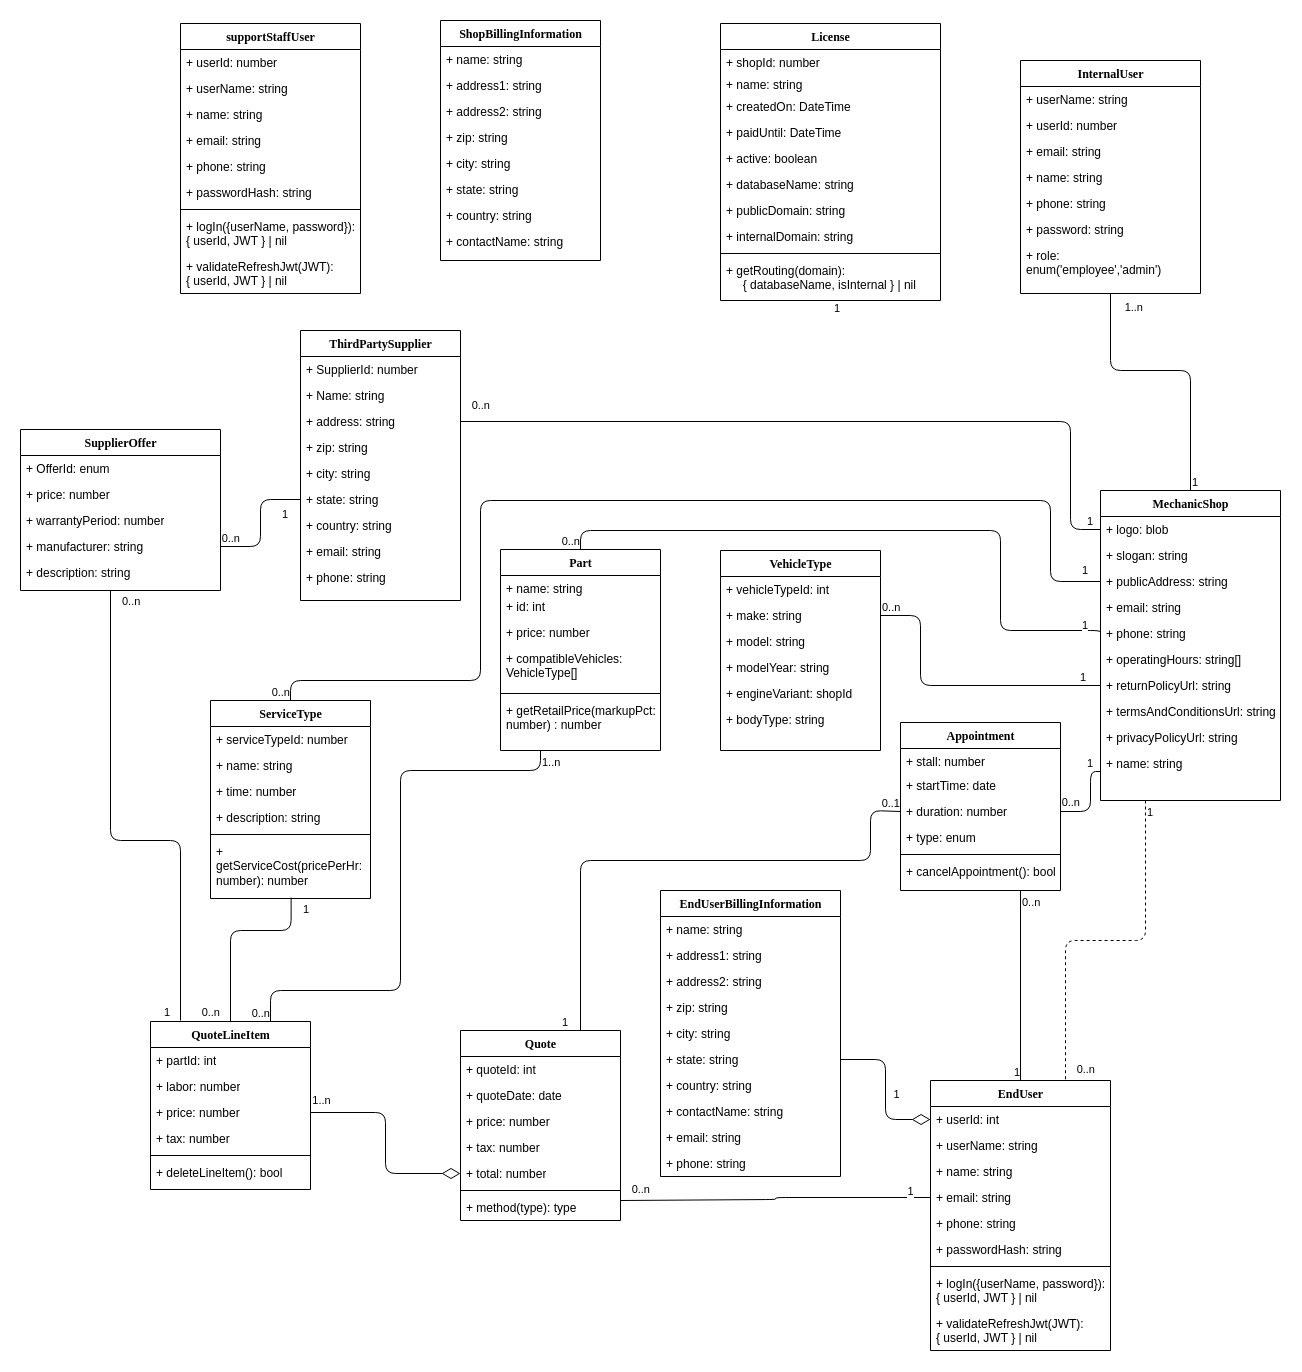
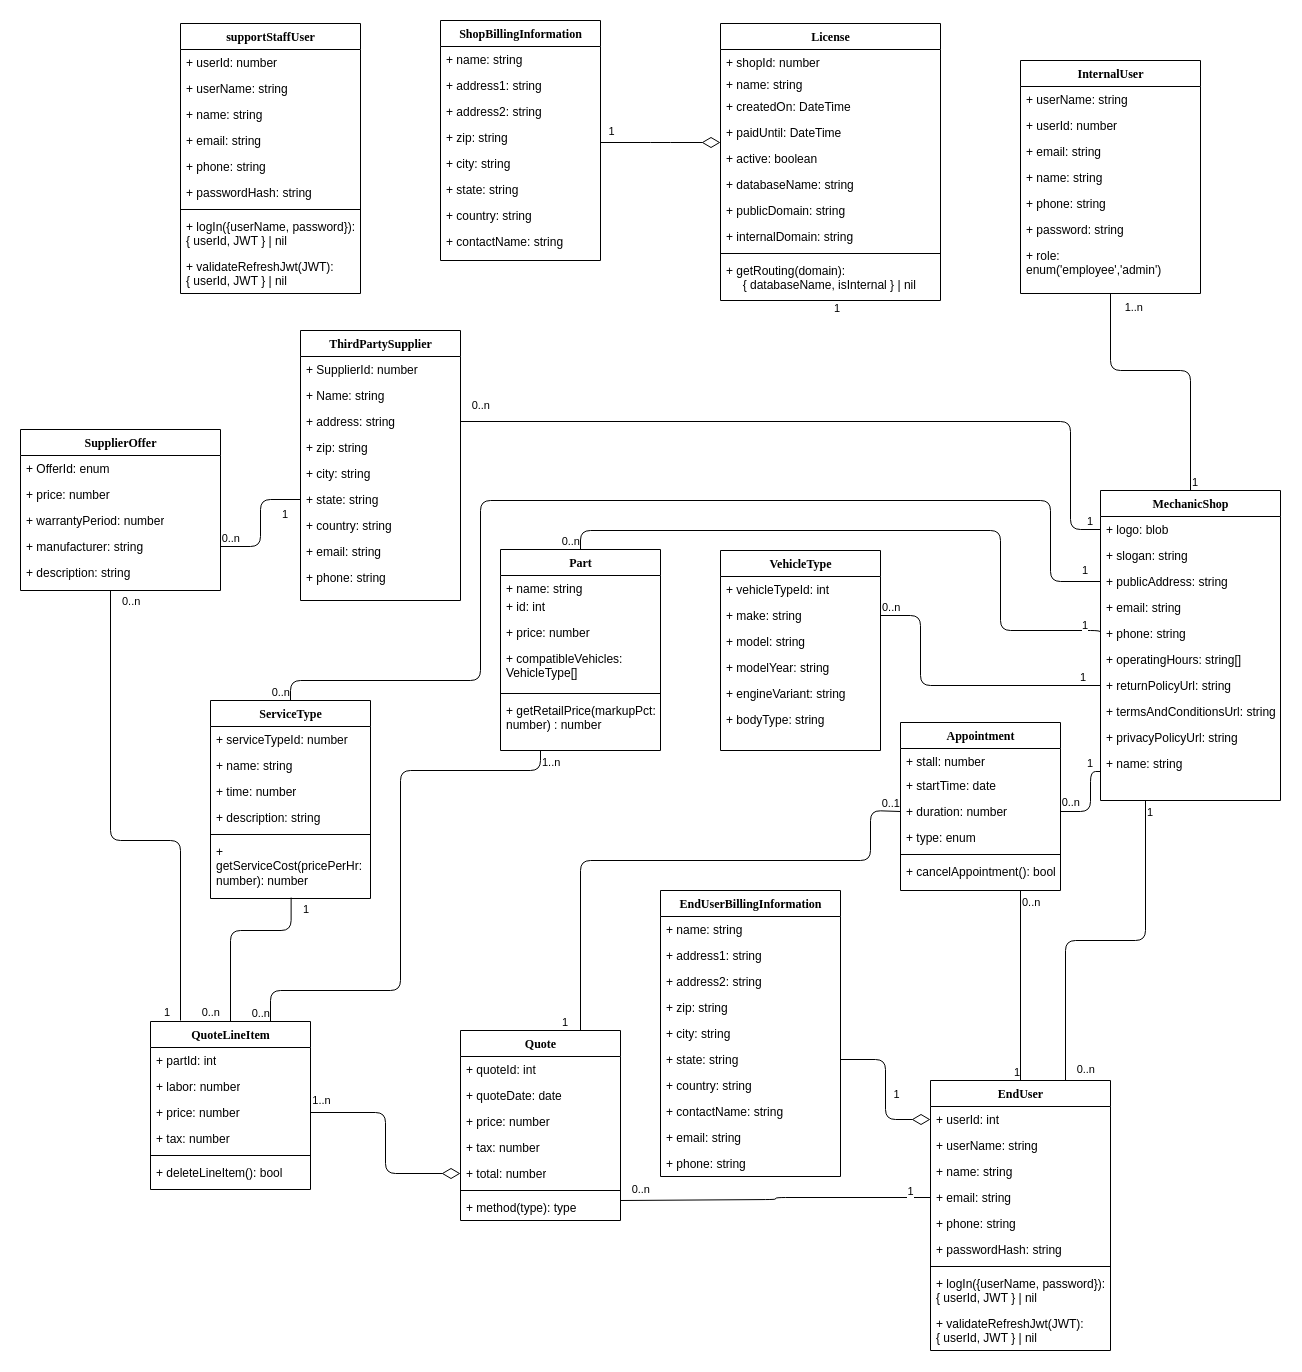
none -> (652, 143)
(796, 695) -> (794, 695)
(1107, 941) -> (1107, 941)
